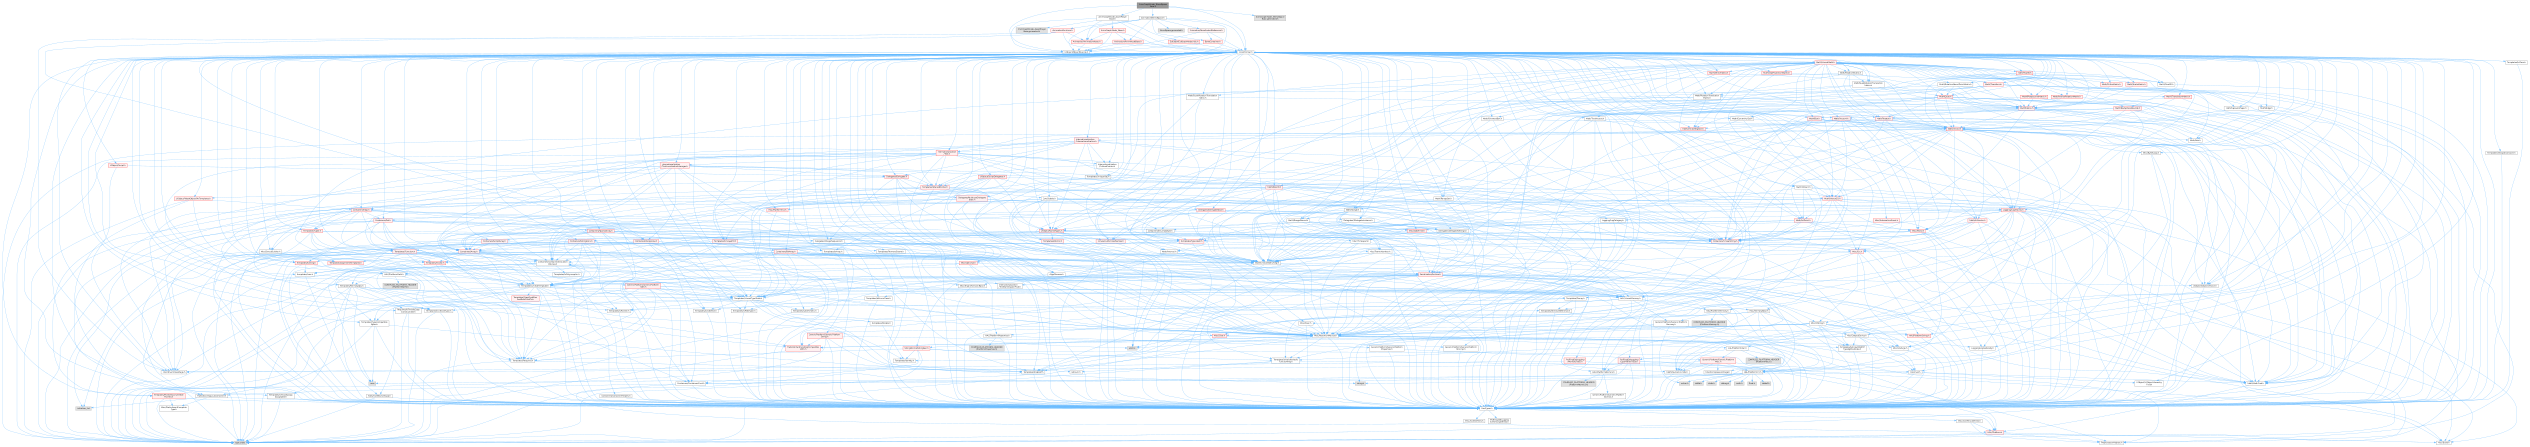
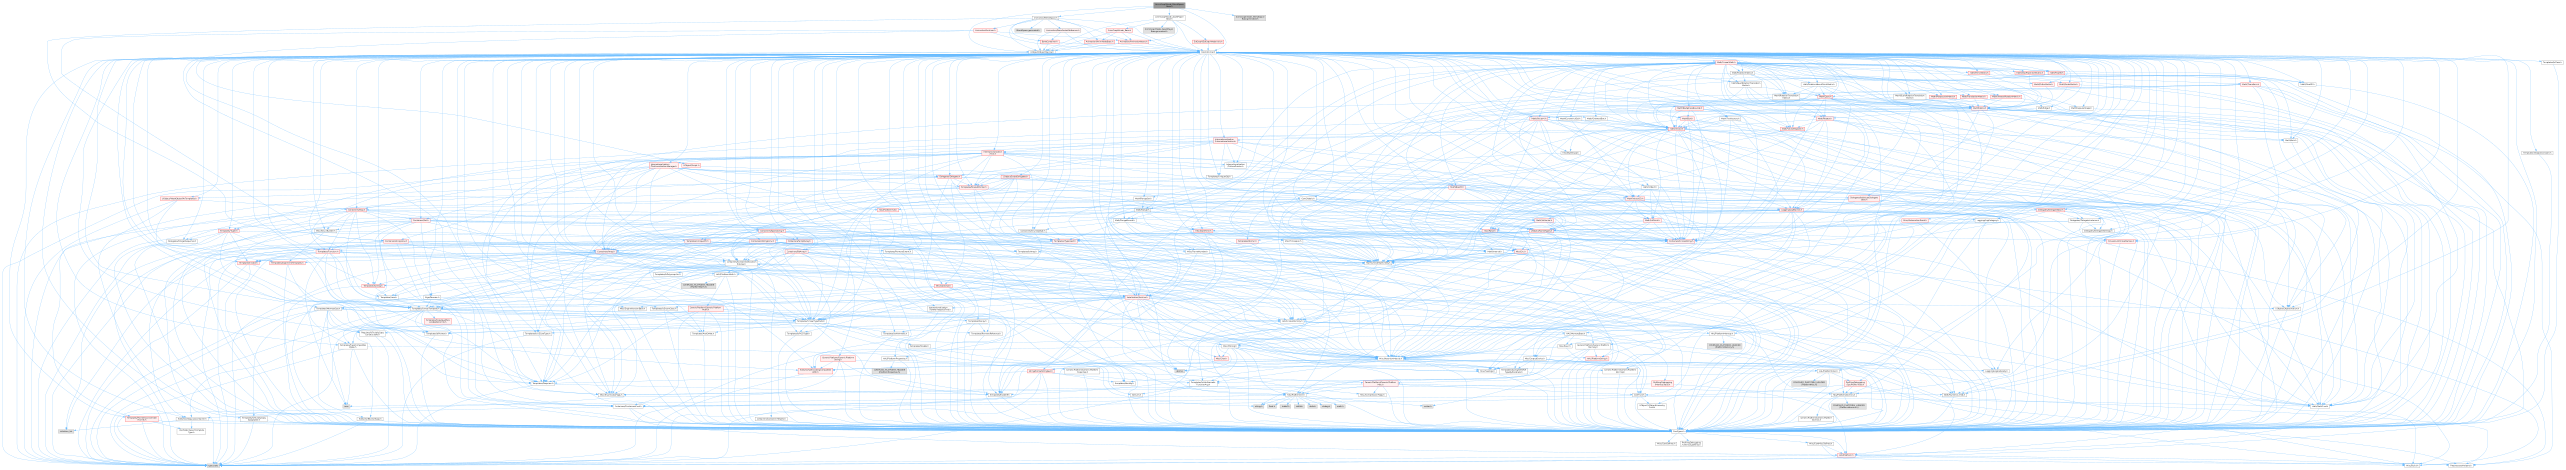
(347, 270) -> (558, 280)
